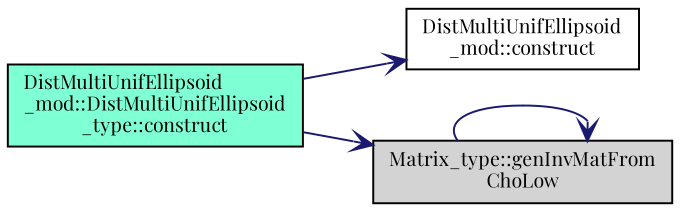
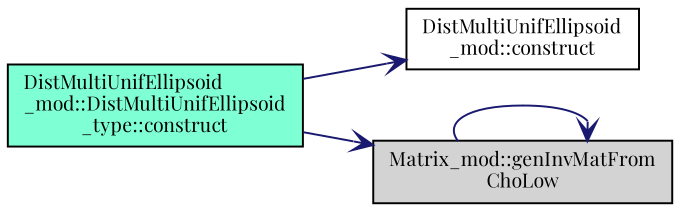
(523, 172) -> (523, 172)
